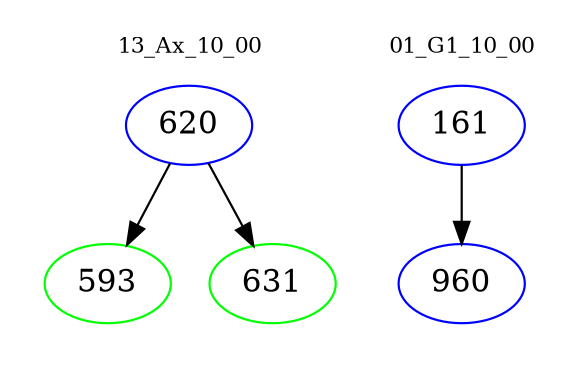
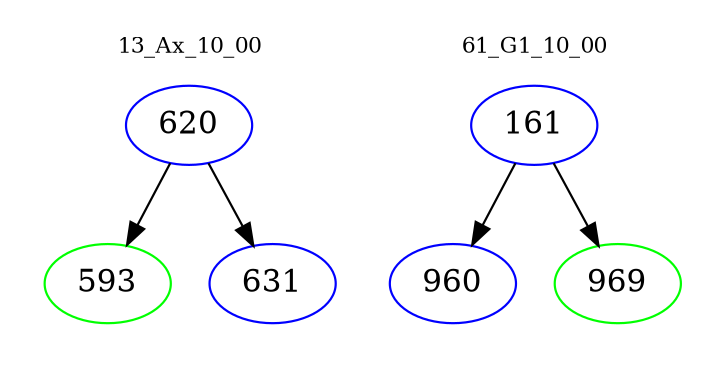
(463, 47) -> (535, 47)
(273, 284) -> (273, 284)
none -> (618, 284)
